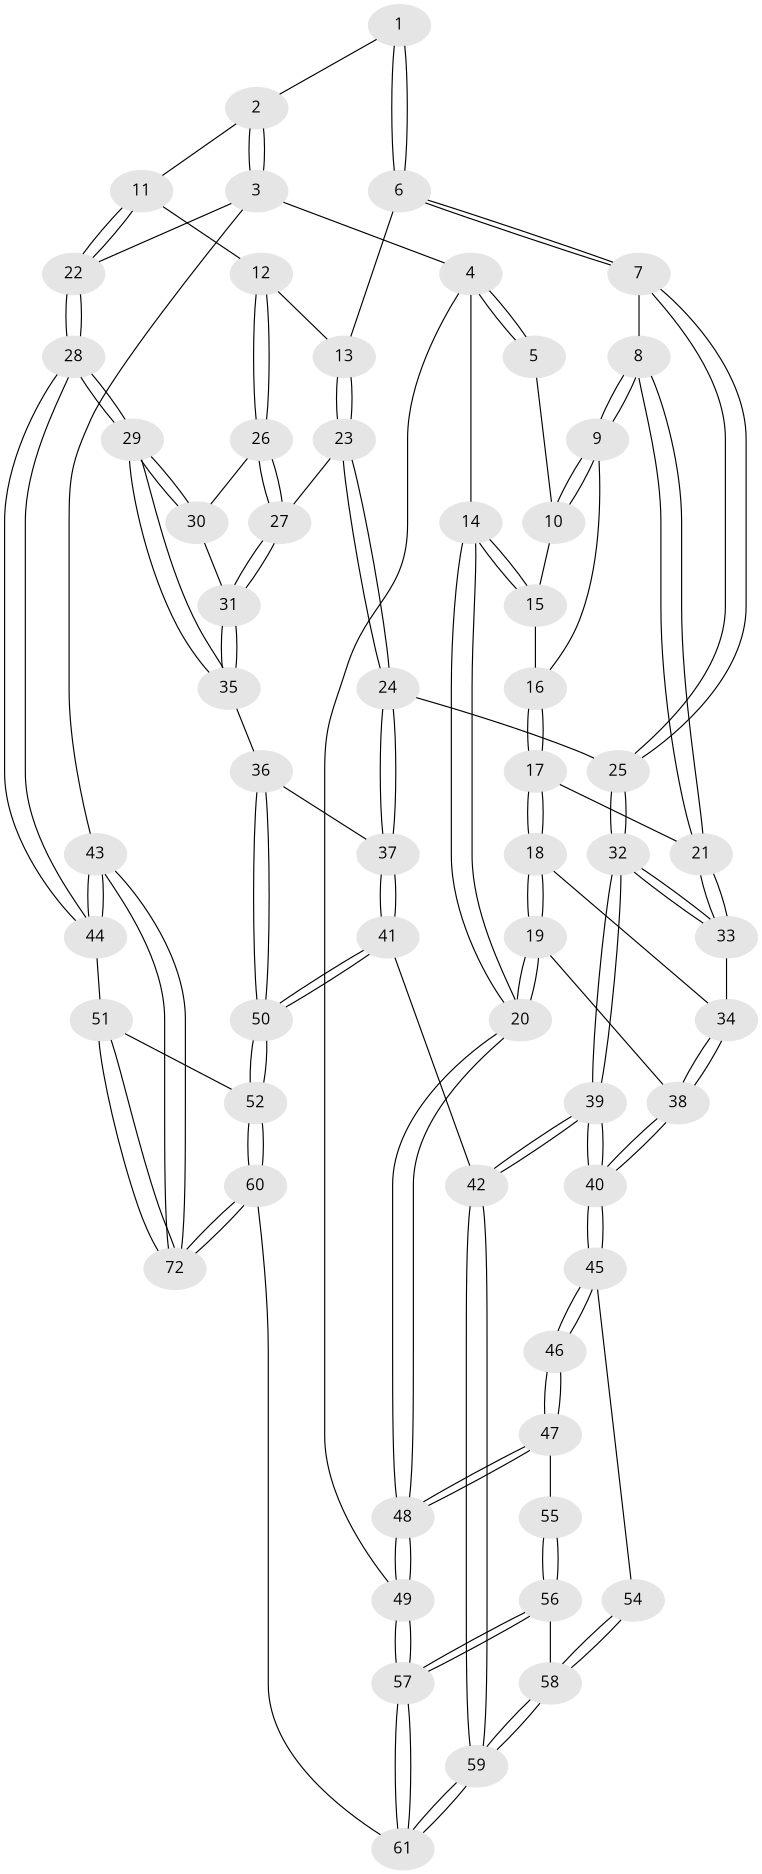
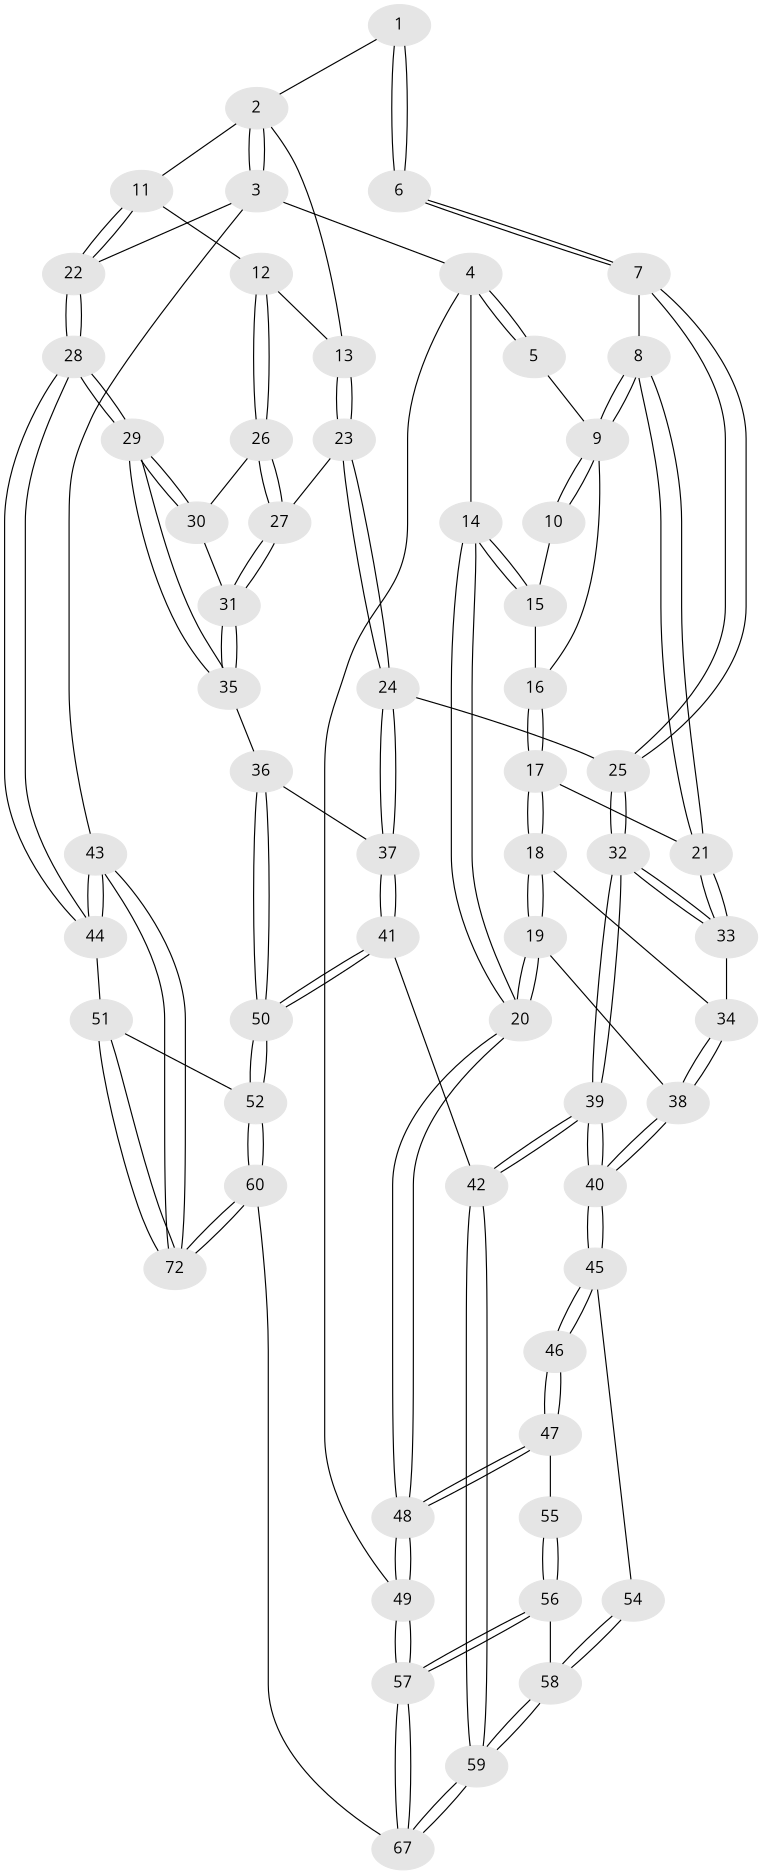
(372, 274) -> (318, 227)
(544, 440) -> (566, 398)
(403, 1849) -> (403, 1849)
